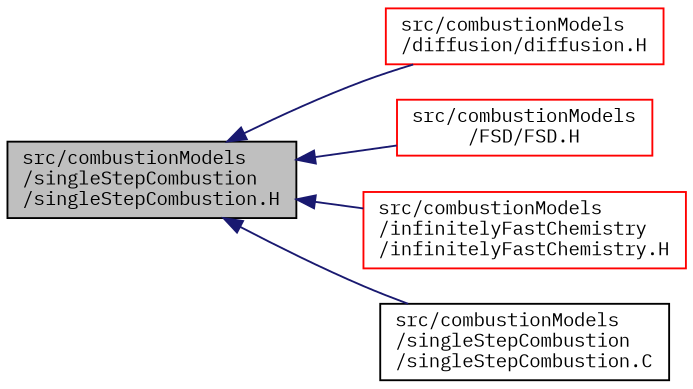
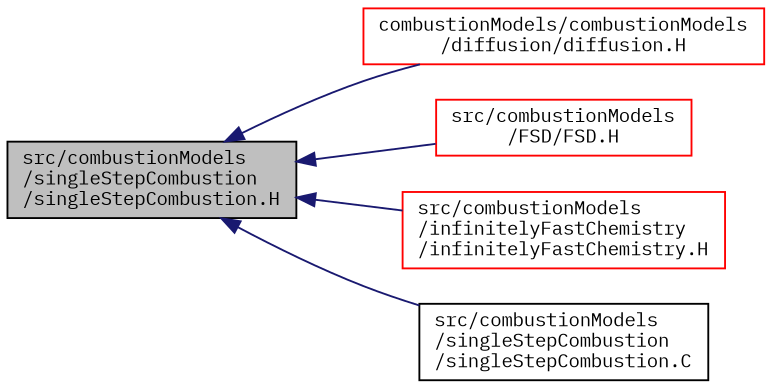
(525, 36) -> (564, 36)
